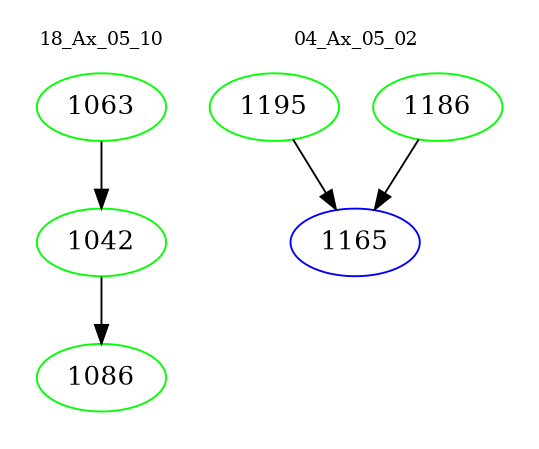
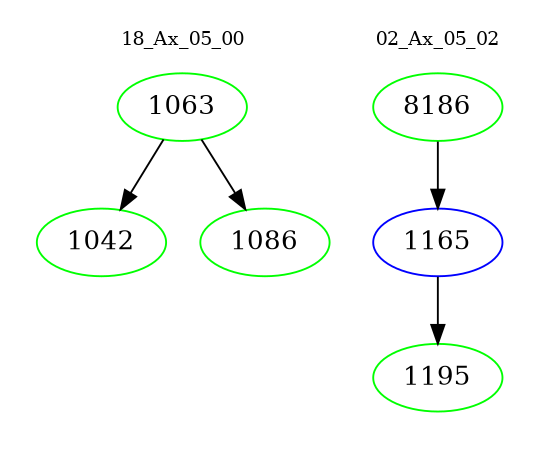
(101, 40) -> (183, 40)
(356, 40) -> (438, 40)
(438, 107) -> (438, 107)
(310, 166) -> (438, 301)
(101, 301) -> (218, 166)
